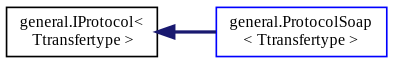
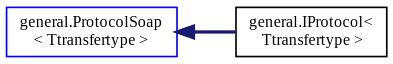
(195, 32) -> (215, 32)
